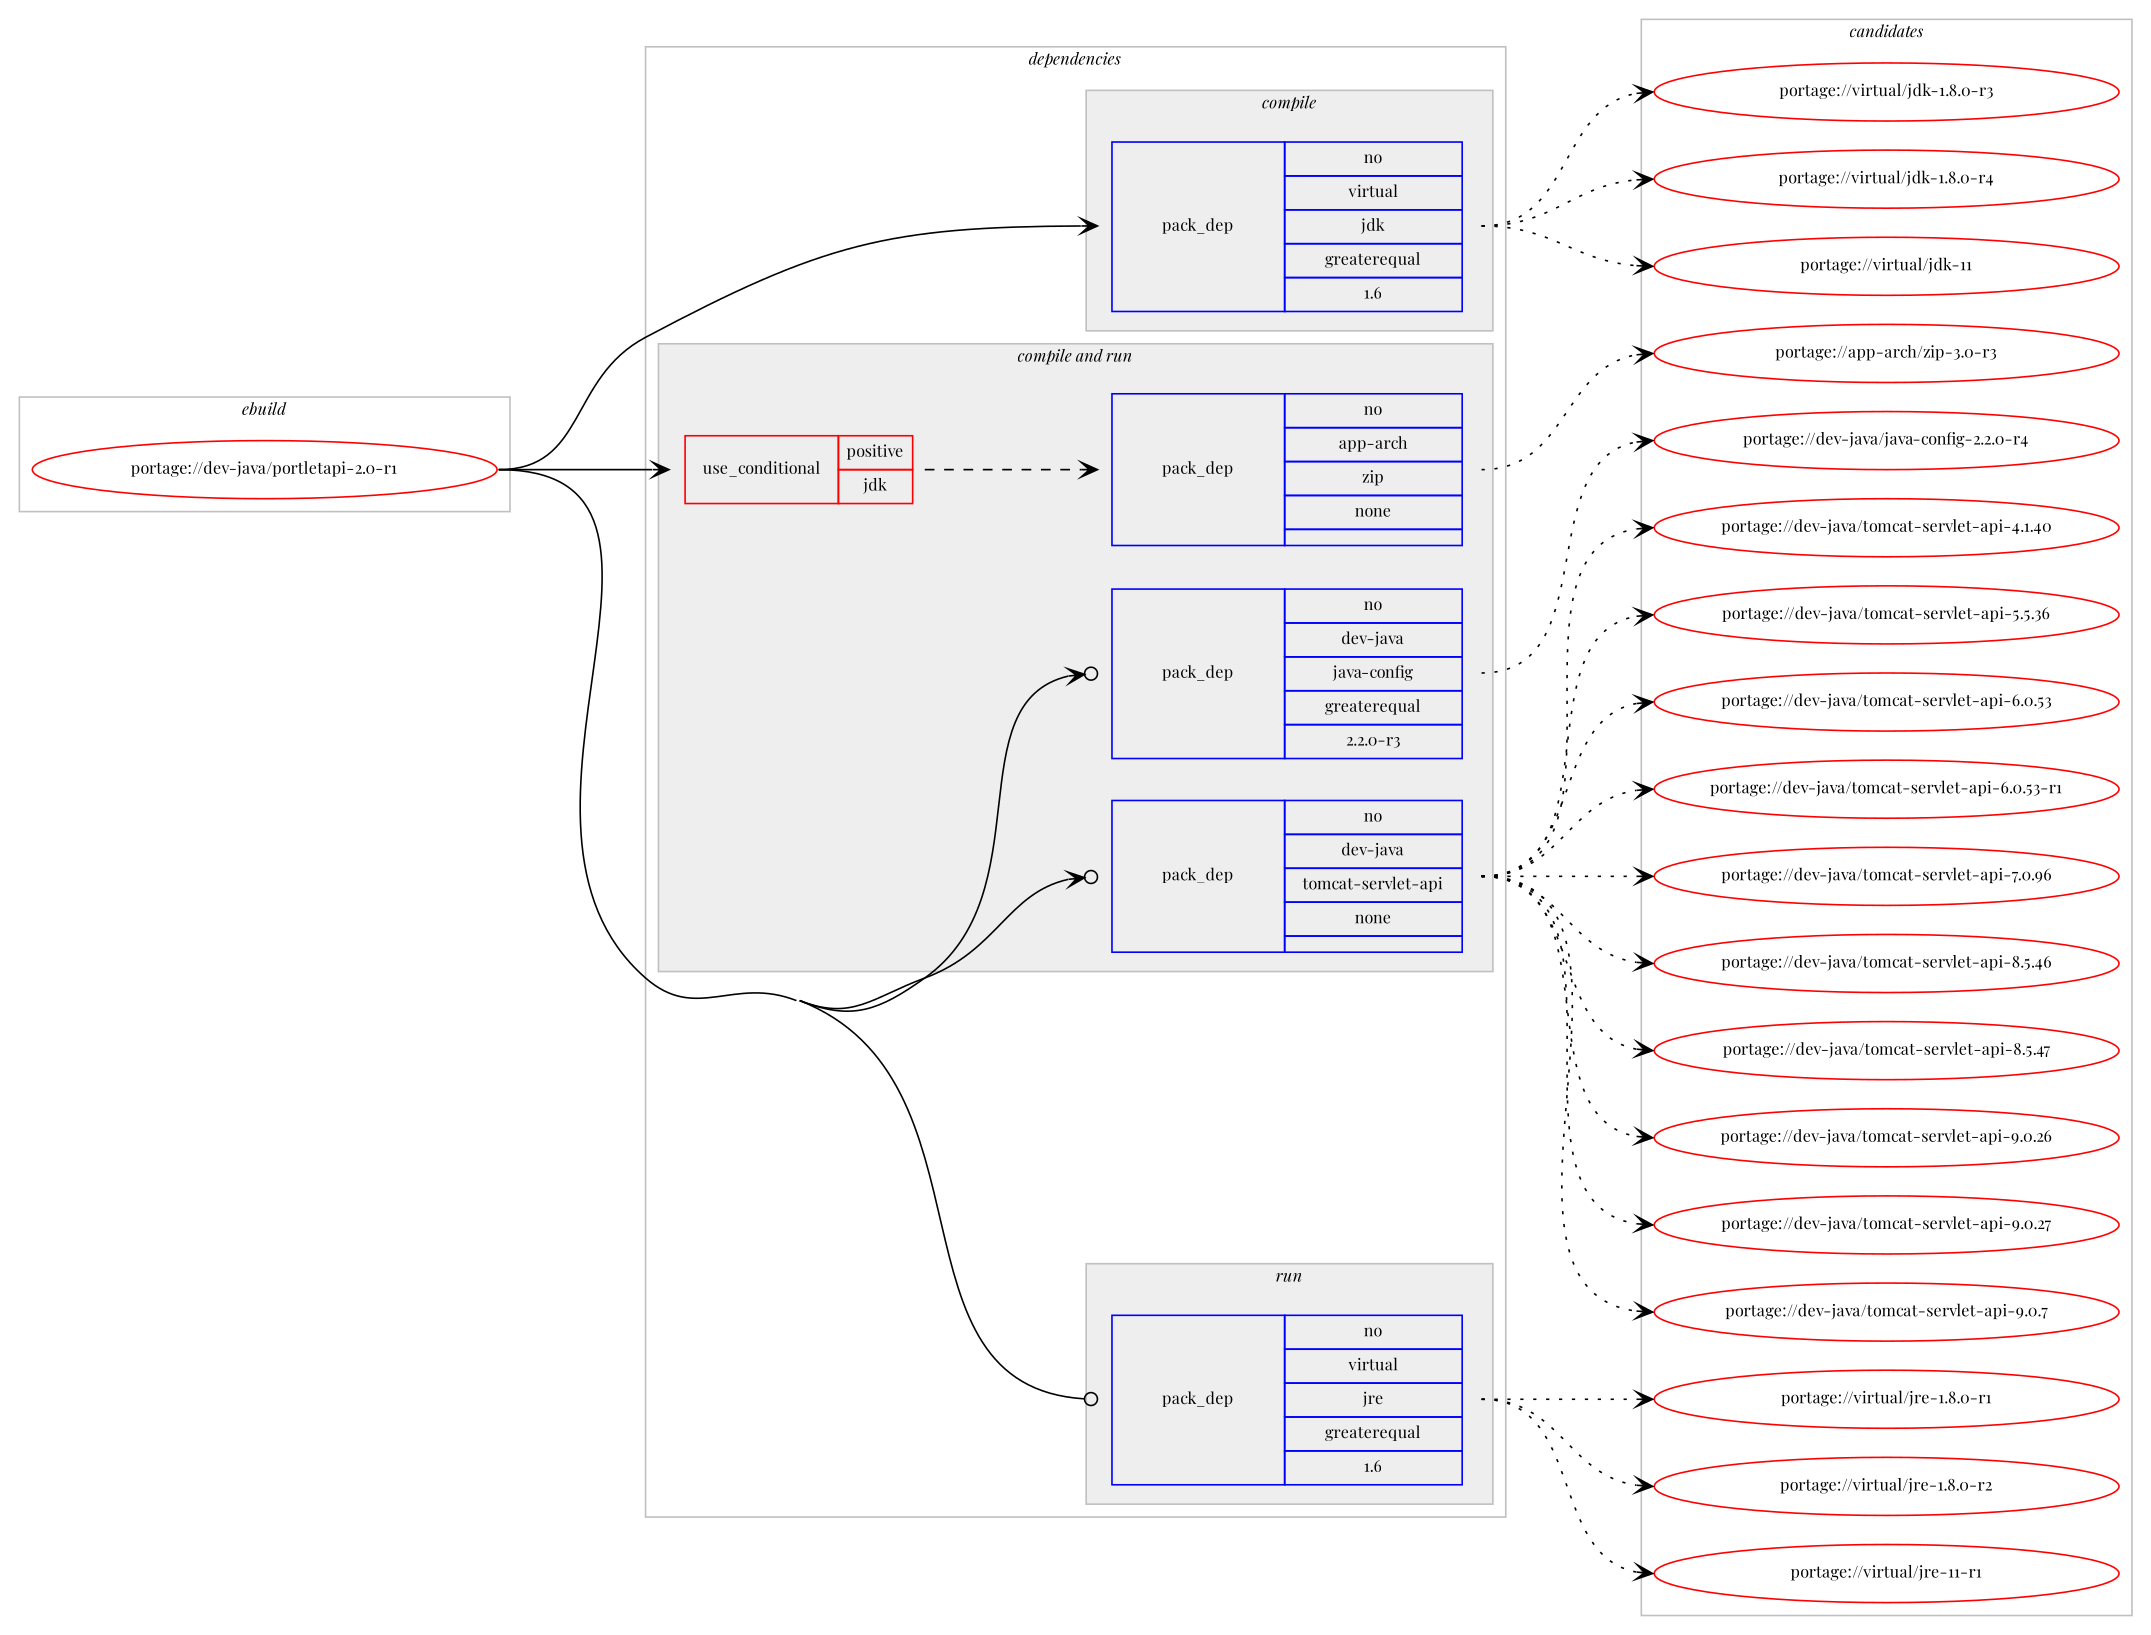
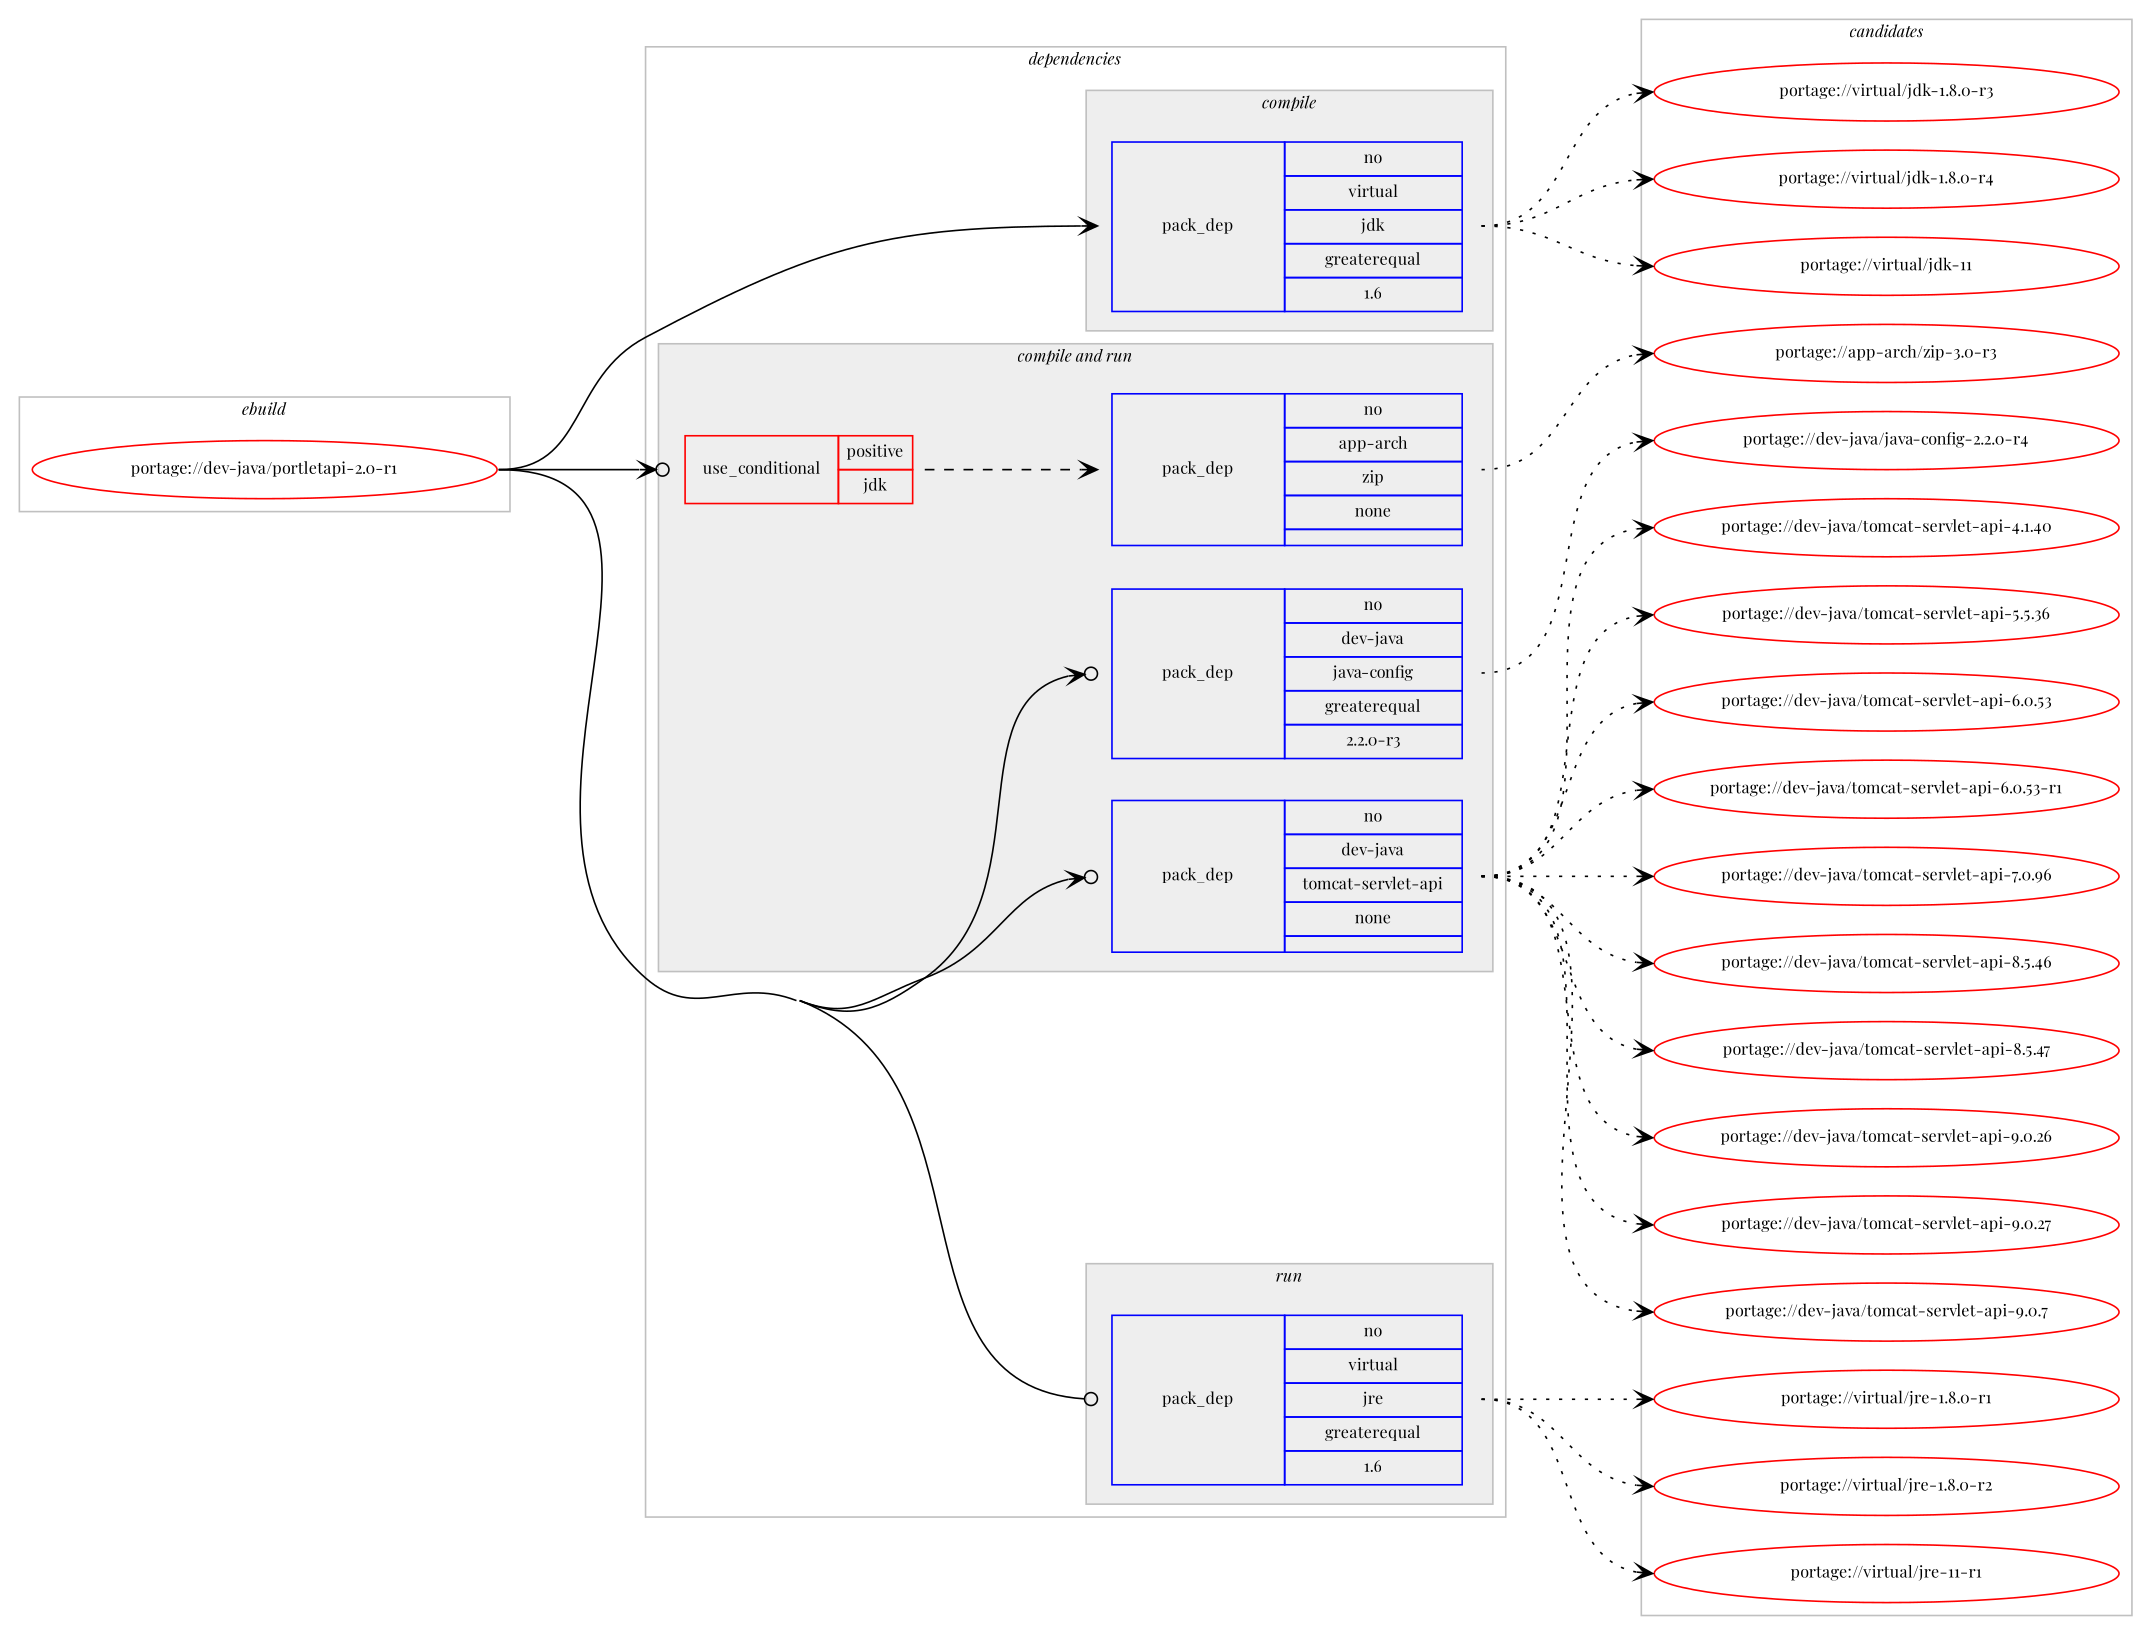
(575, 470) -> (569, 470)
